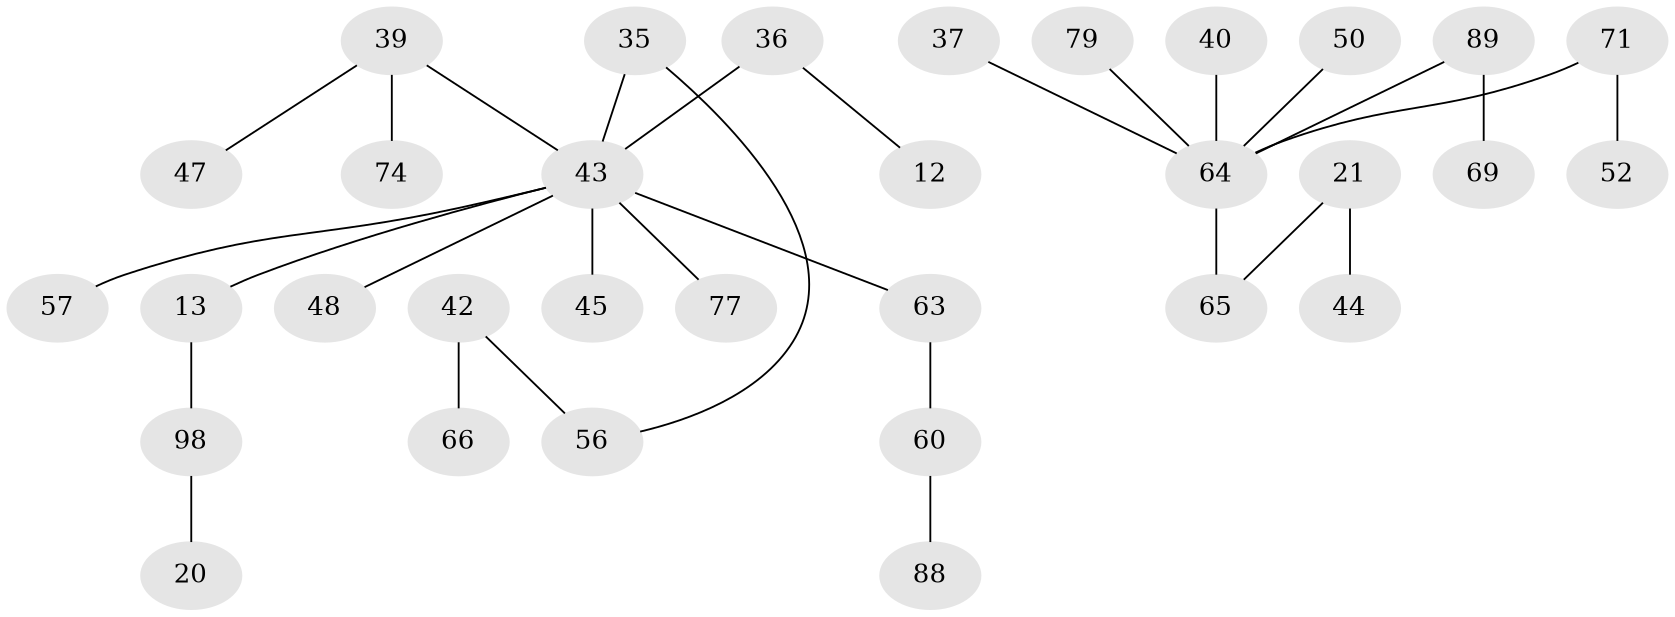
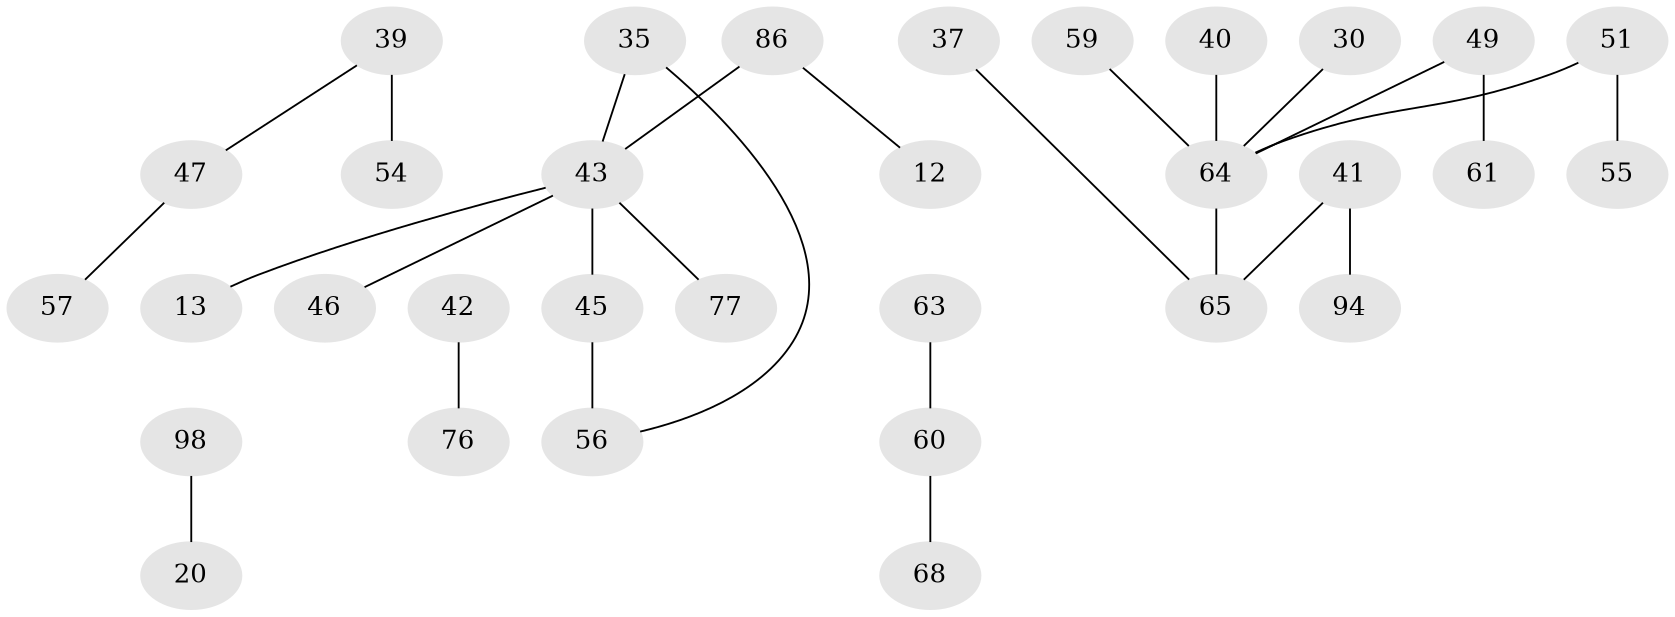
(772, 41) -> (772, 41)
(1083, 41) -> (1083, 41)
(1350, 41) -> (1350, 41)
(1484, 41) -> (1484, 41)
(1617, 41) -> (1617, 41)
(492, 108) -> none
(1083, 108) -> (1083, 175)
(392, 175) -> (392, 175)
(1350, 175) -> (1350, 175)
(1484, 175) -> (1484, 175)
(1617, 175) -> (1617, 175)
(319, 232) -> (125, 241)
(762, 241) -> none
(325, 308) -> (325, 308)
(1350, 308) -> (1350, 308)
(191, 375) -> none
(525, 375) -> (592, 375)
(459, 442) -> (459, 442)
(930, 576) -> (930, 576)
